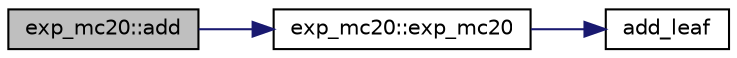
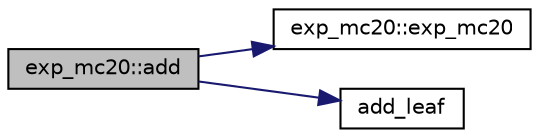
(557, 29) -> (259, 90)
